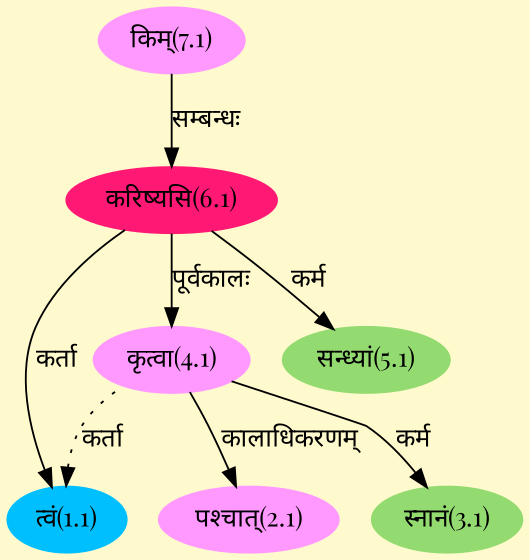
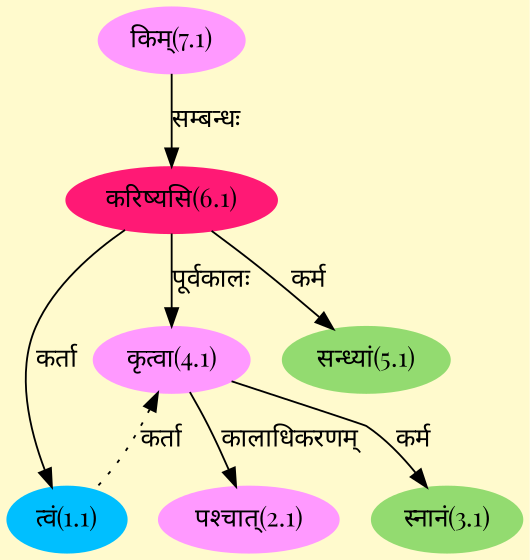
(86, 420) -> (125, 452)
